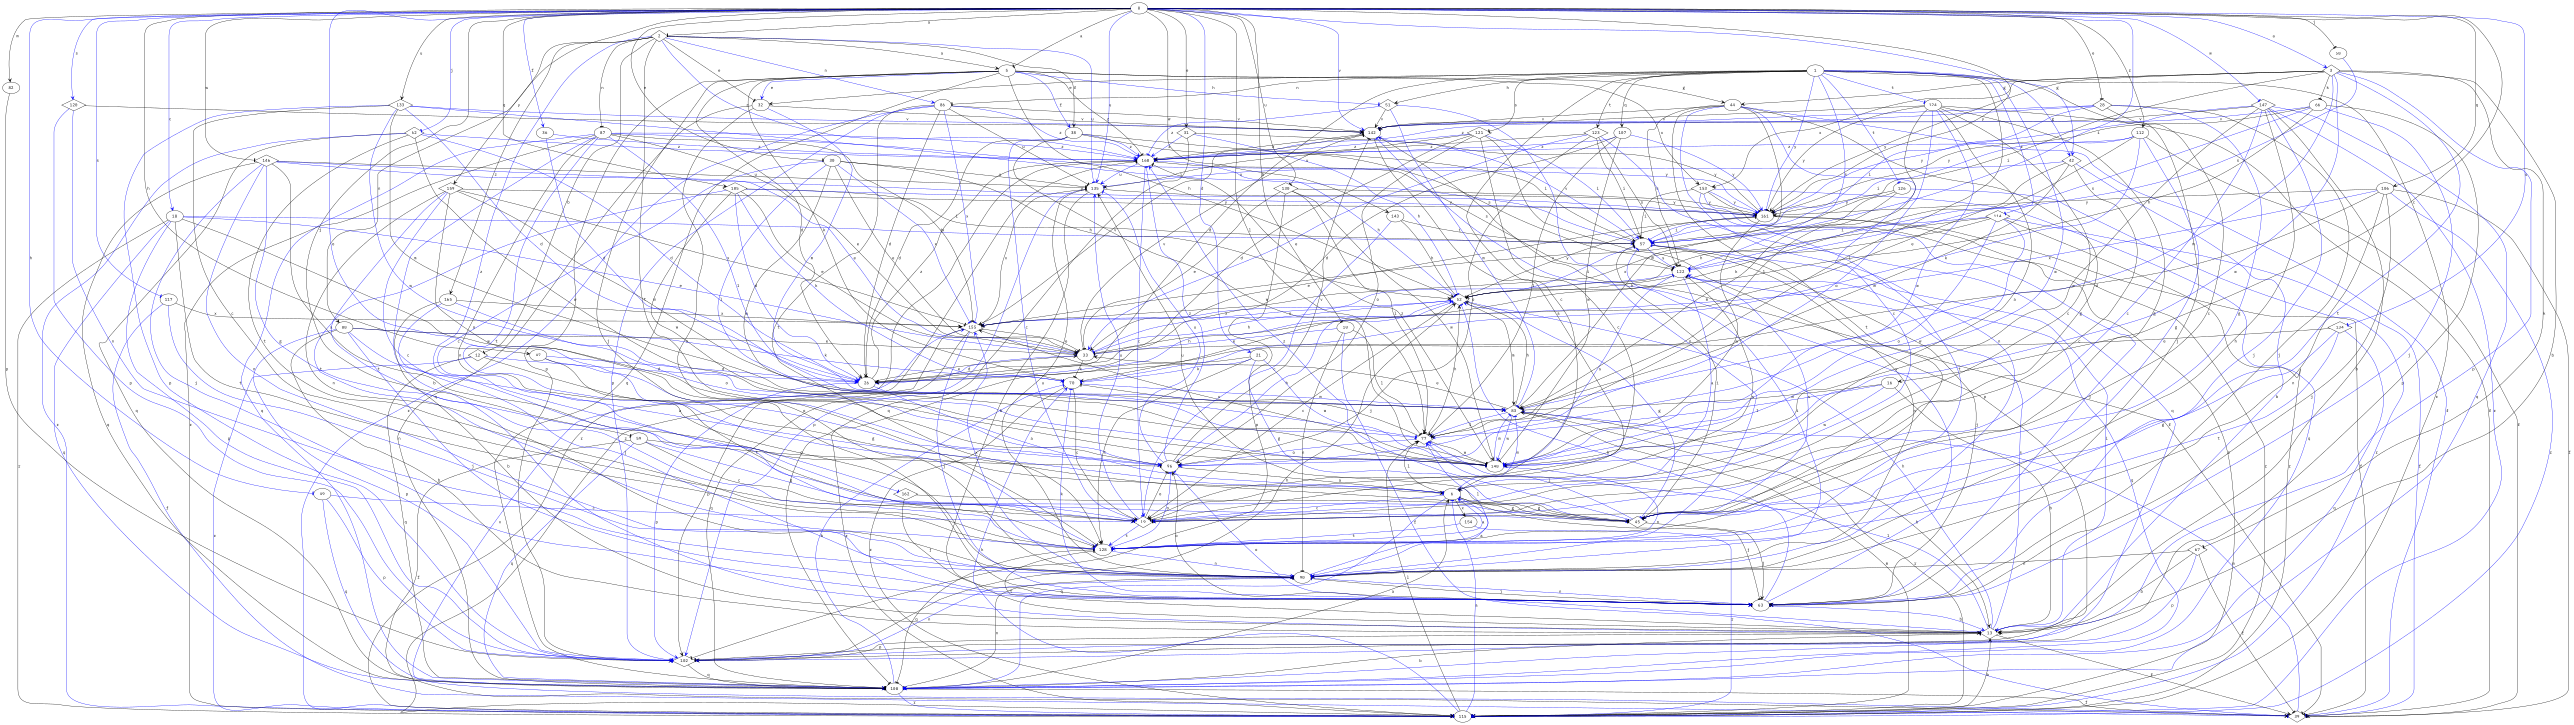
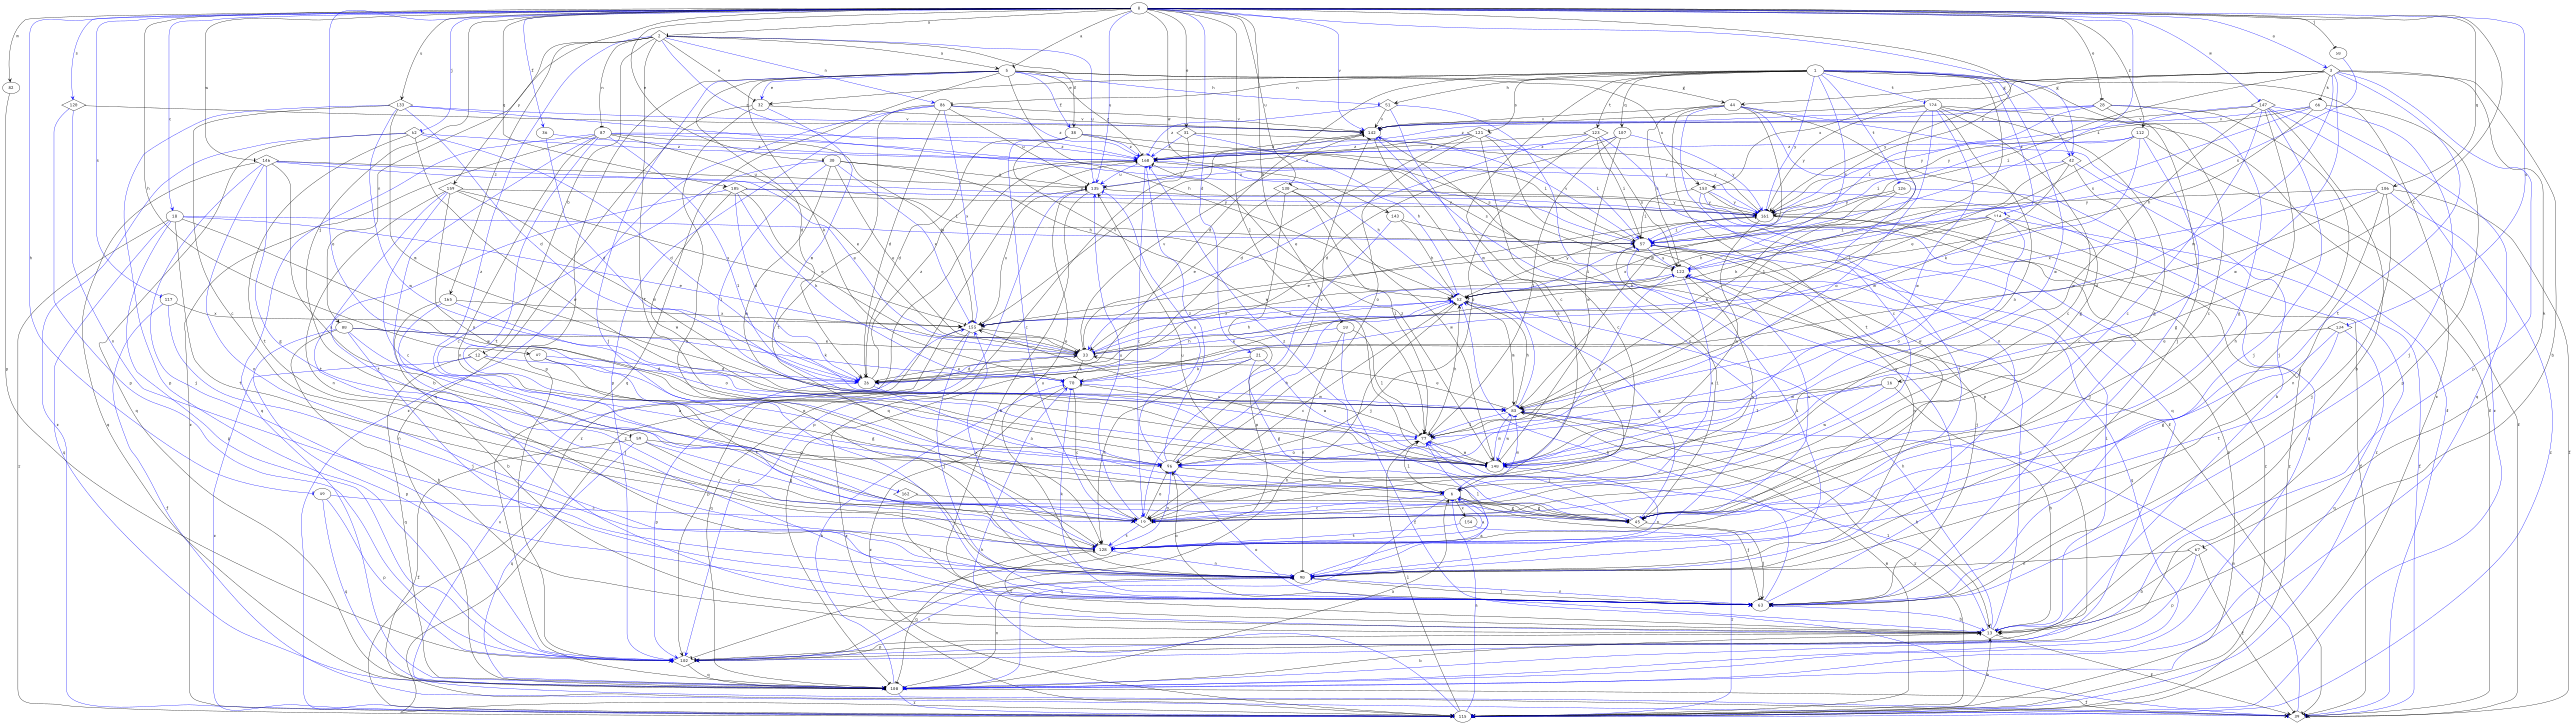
(852, 453) -> (852, 453)
(1120, 567) -> (1121, 567)
